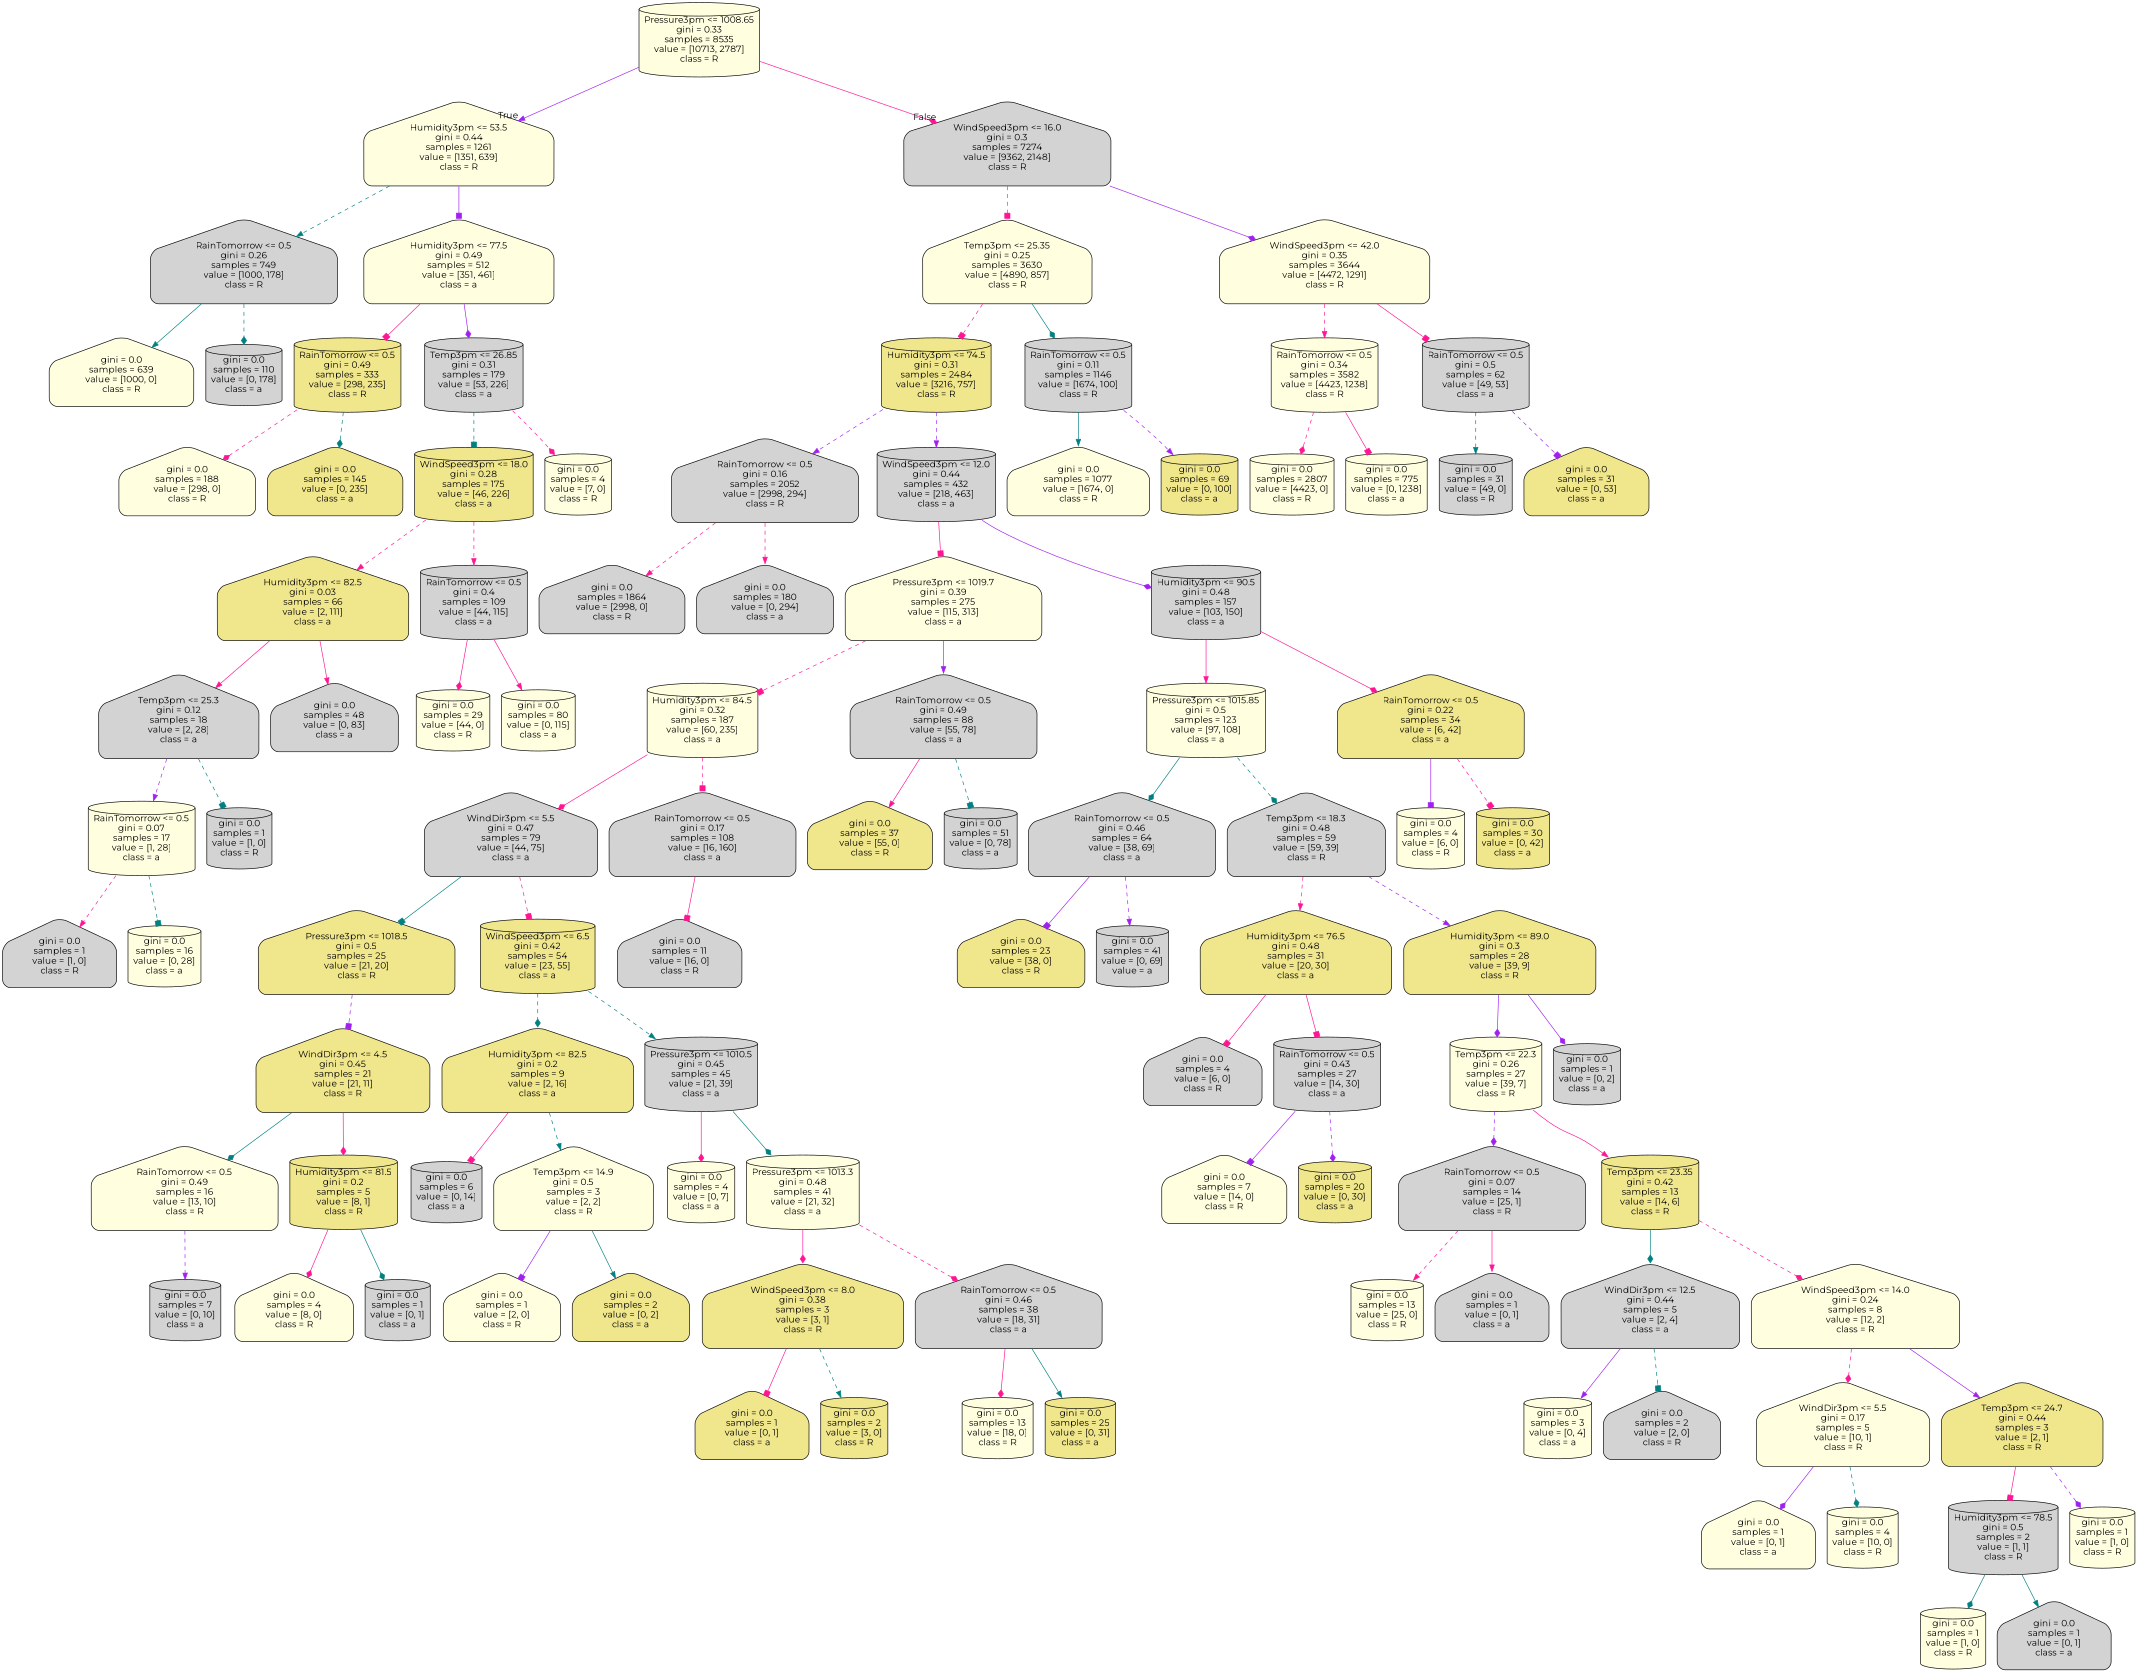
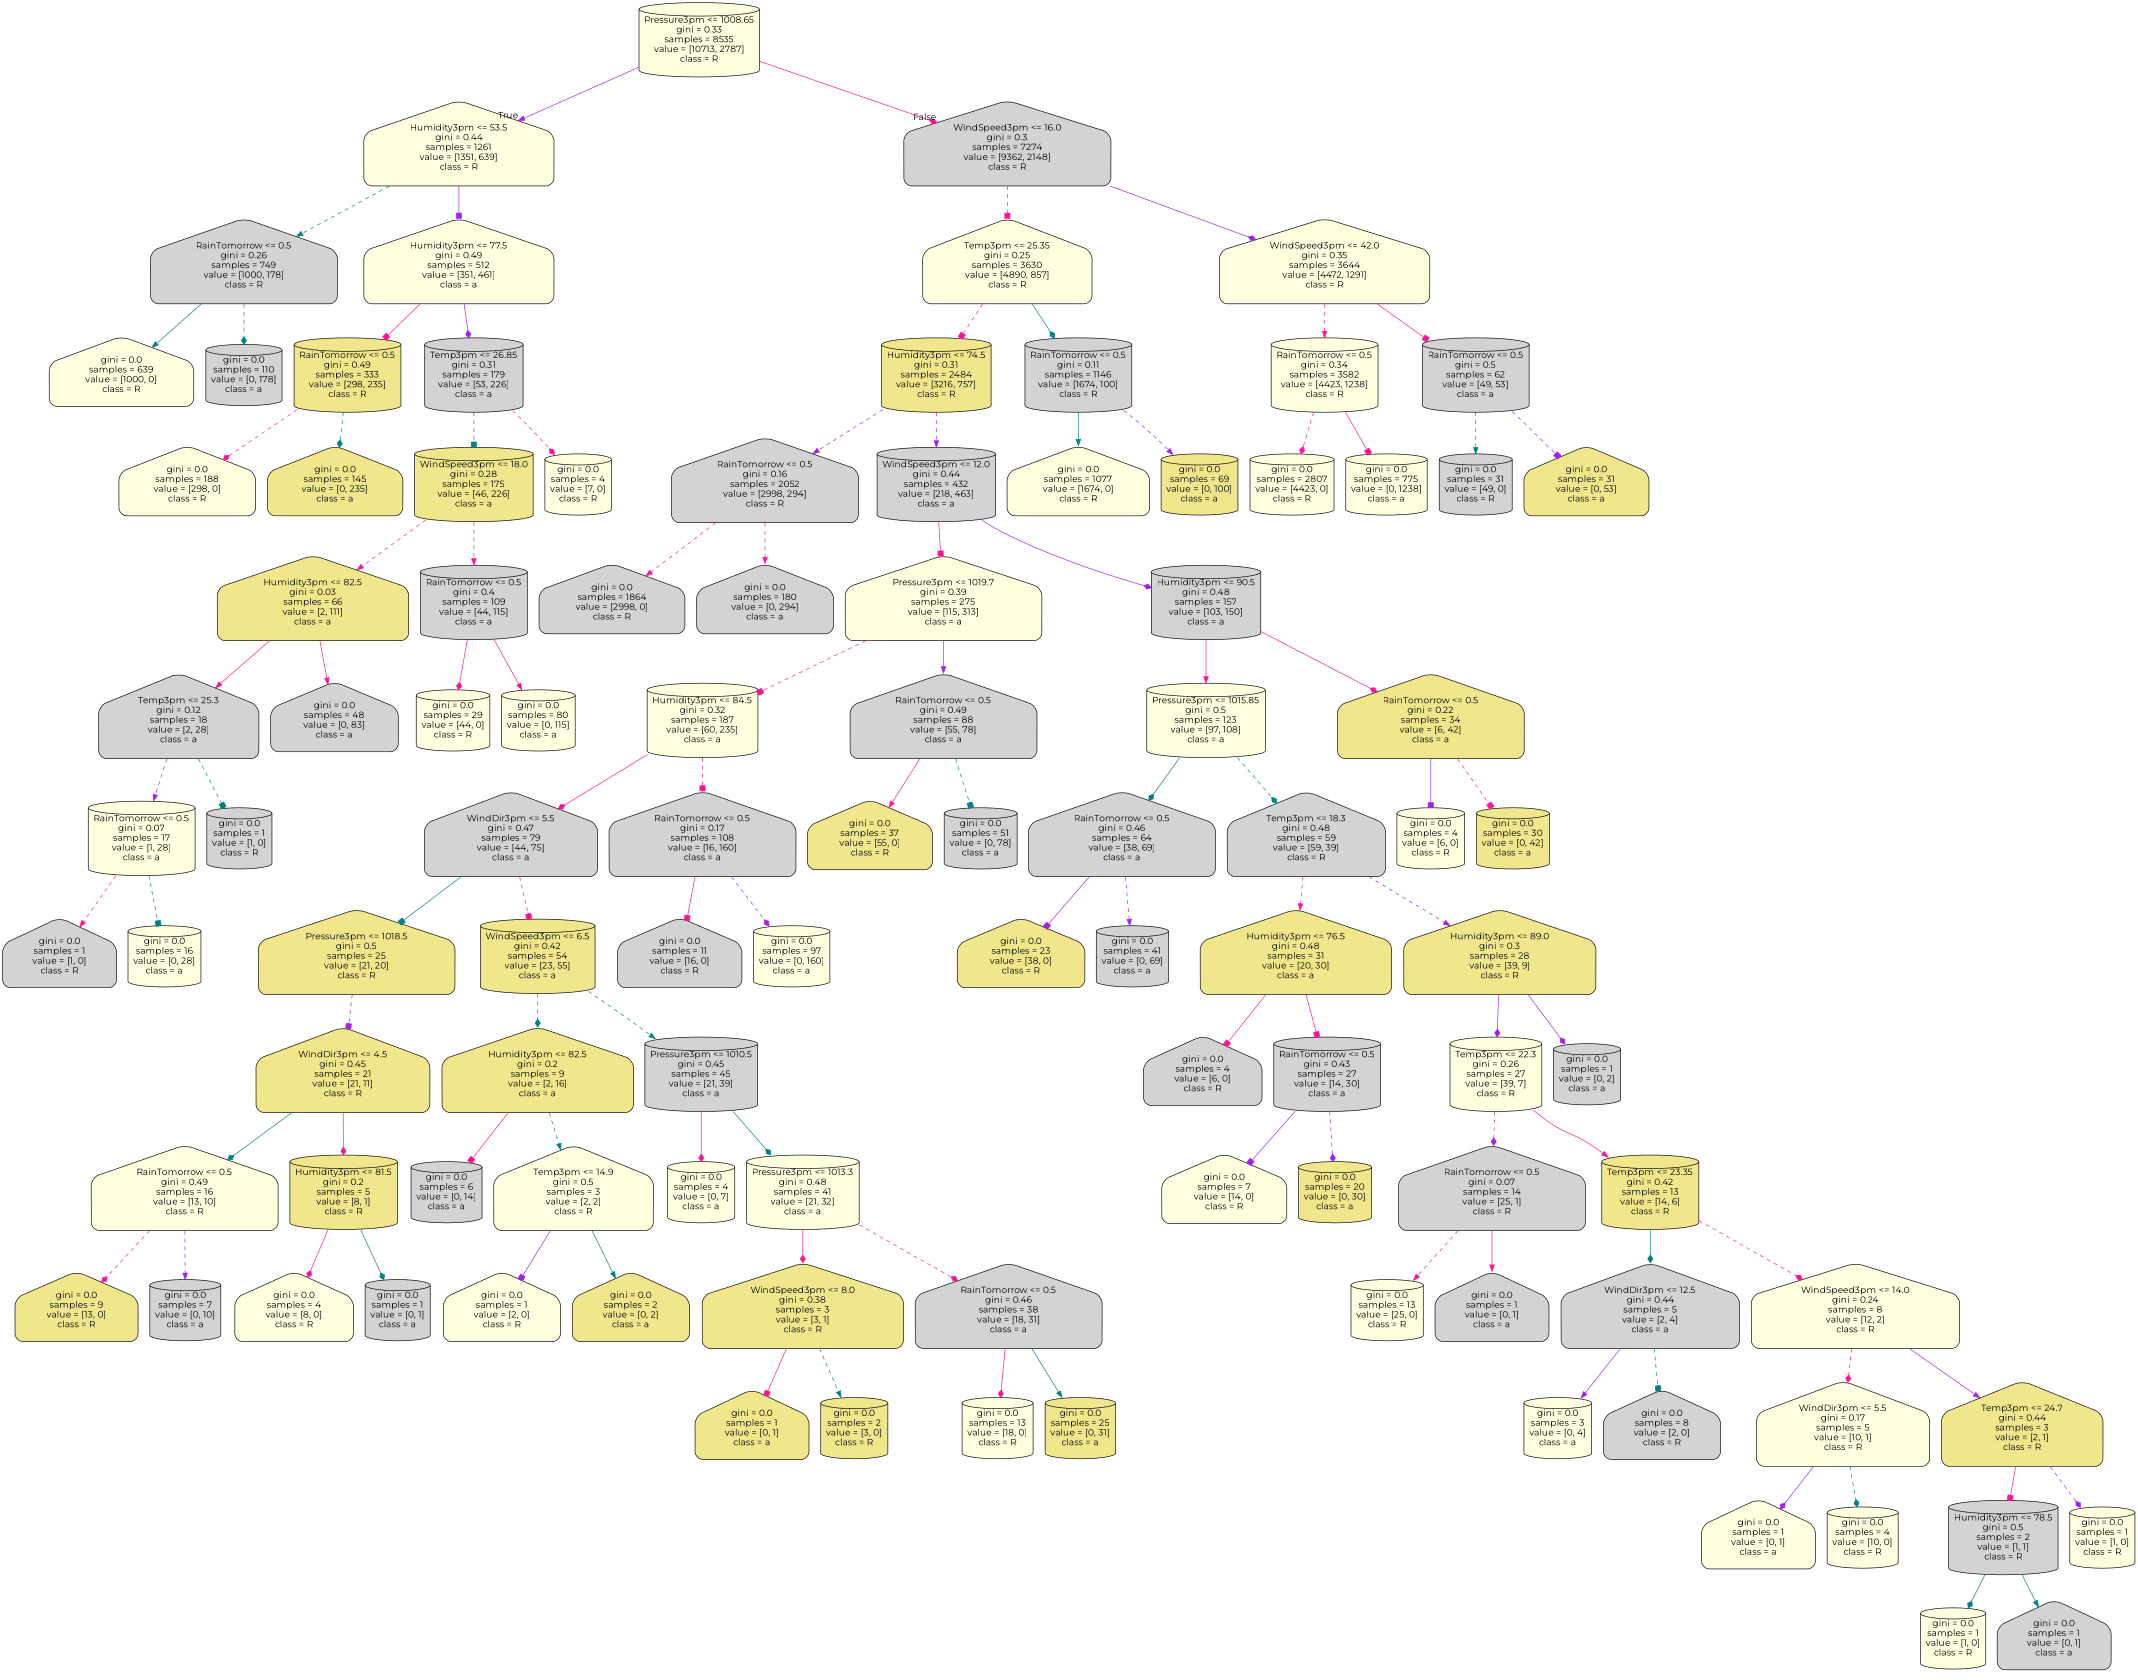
none -> (792, 956)
(1132, 956) -> (1132, 956)
none -> (77, 1310)
(1662, 1428) -> (1662, 1428)
